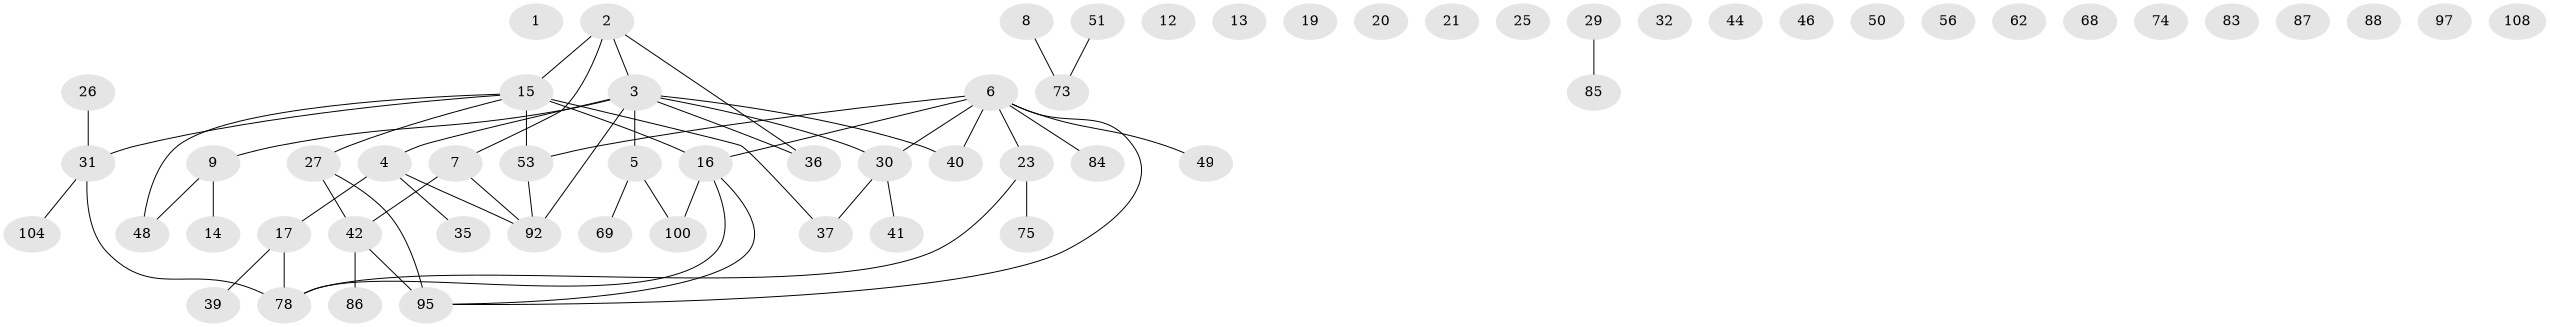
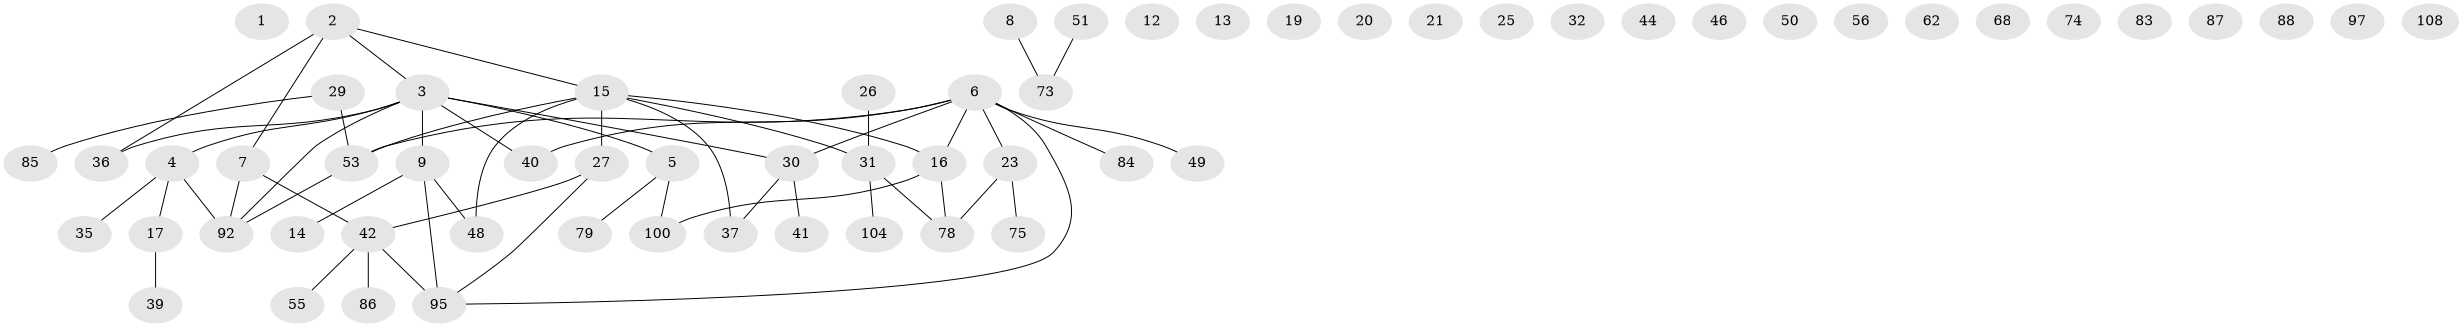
none -> (346, 135)
(605, 234) -> (585, 234)
(284, 270) -> none
(647, 289) -> (431, 234)
none -> (297, 305)
